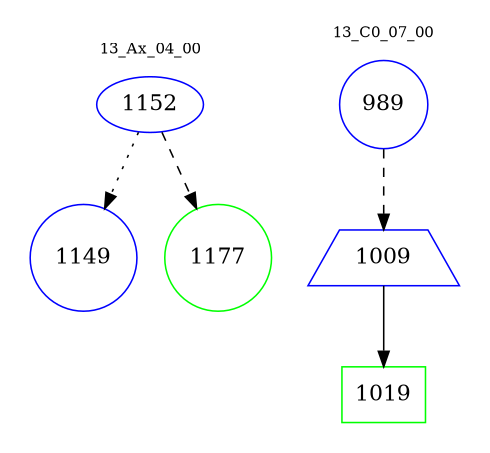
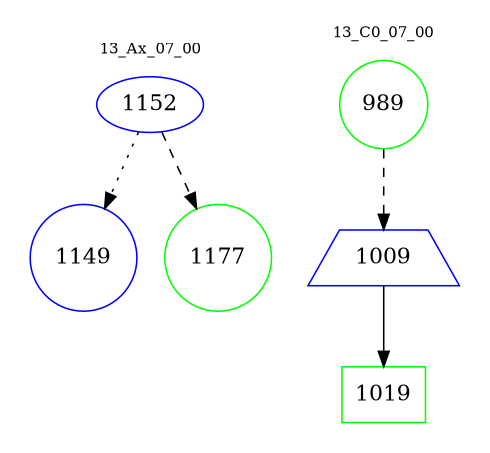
(151, 50) -> (151, 50)
(384, 105) -> (384, 105)
